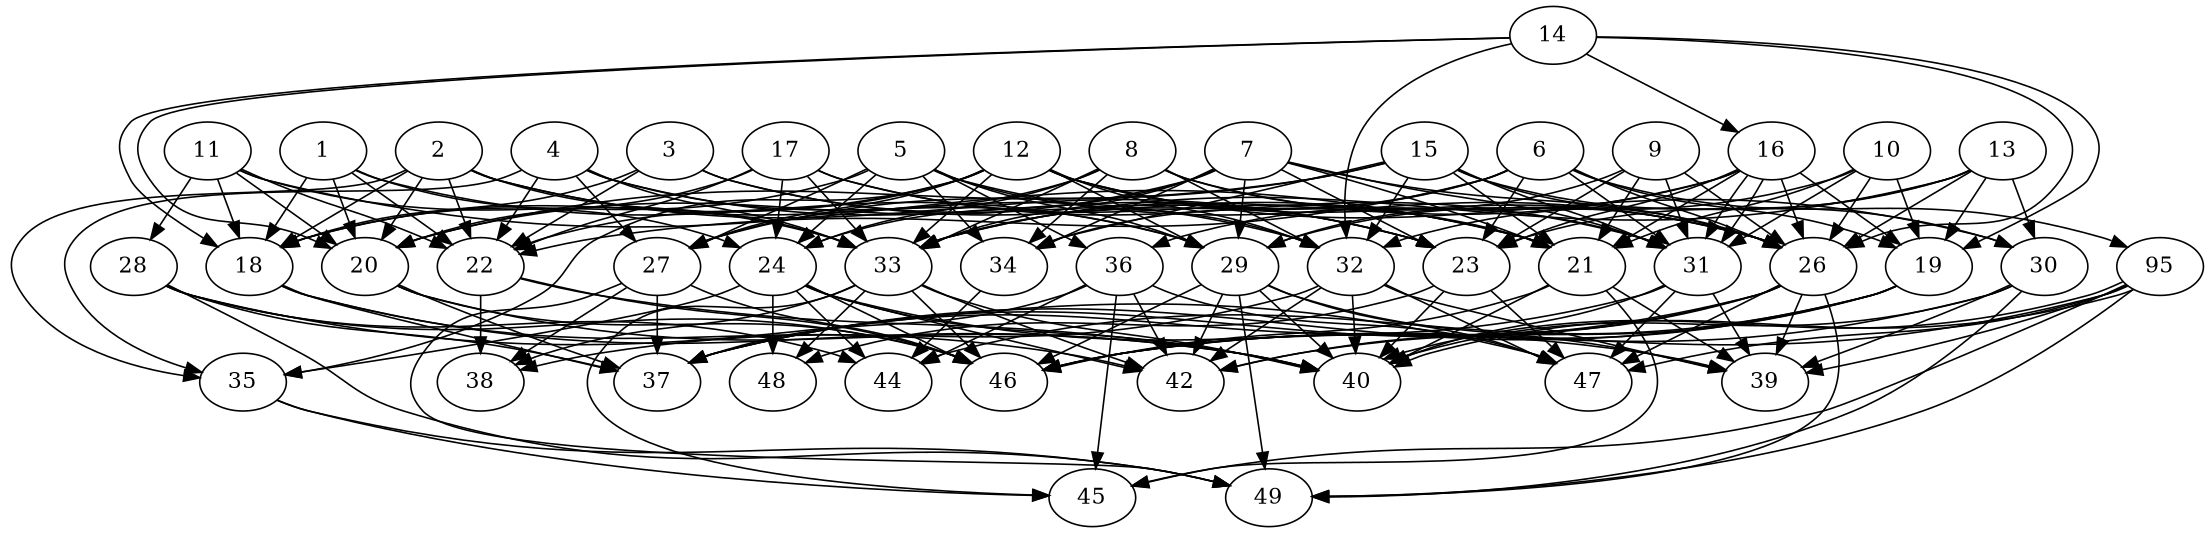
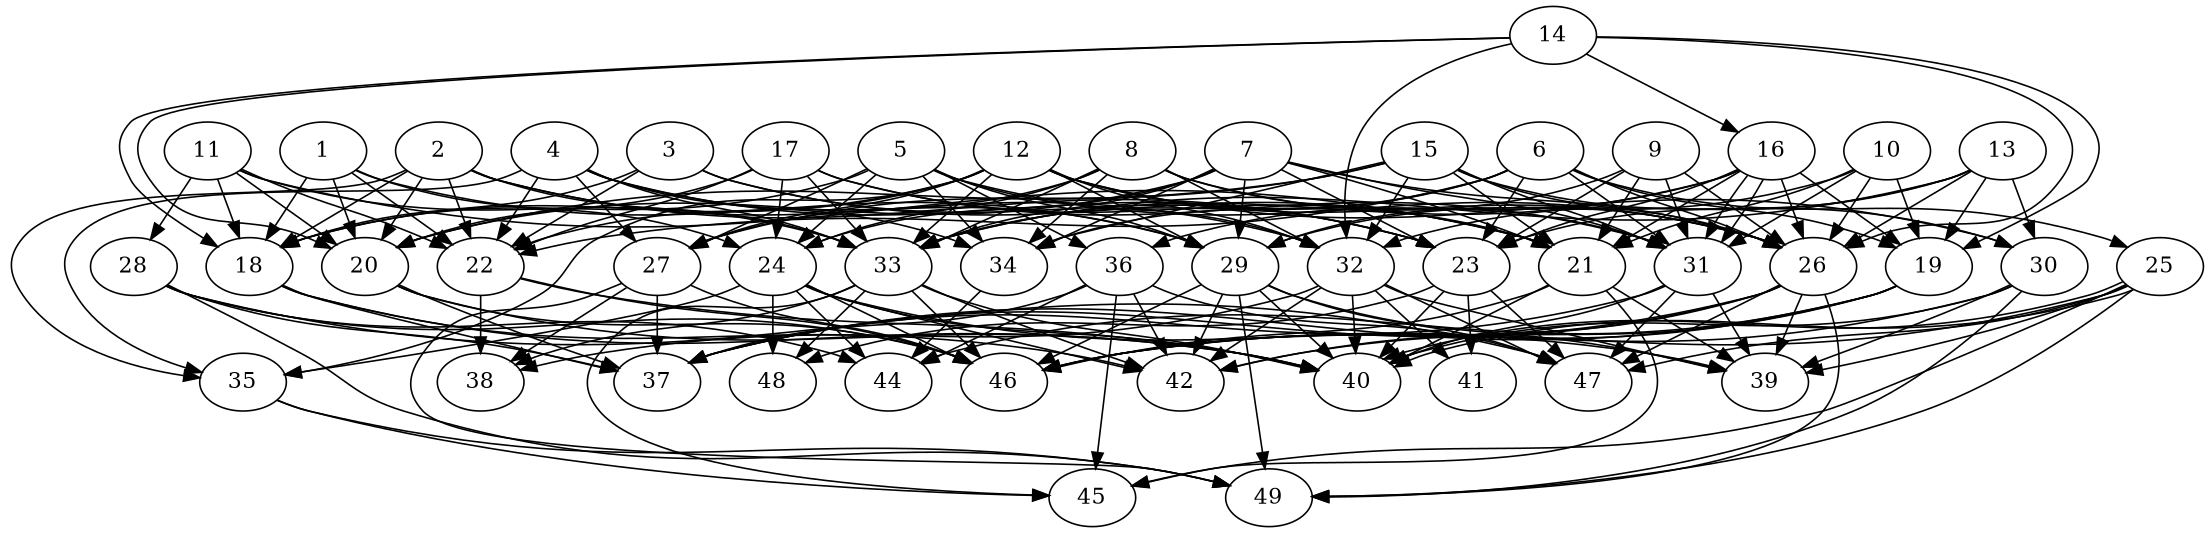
none -> (771, 208)
(2160, 267) -> (2160, 267)
none -> (1473, 382)
